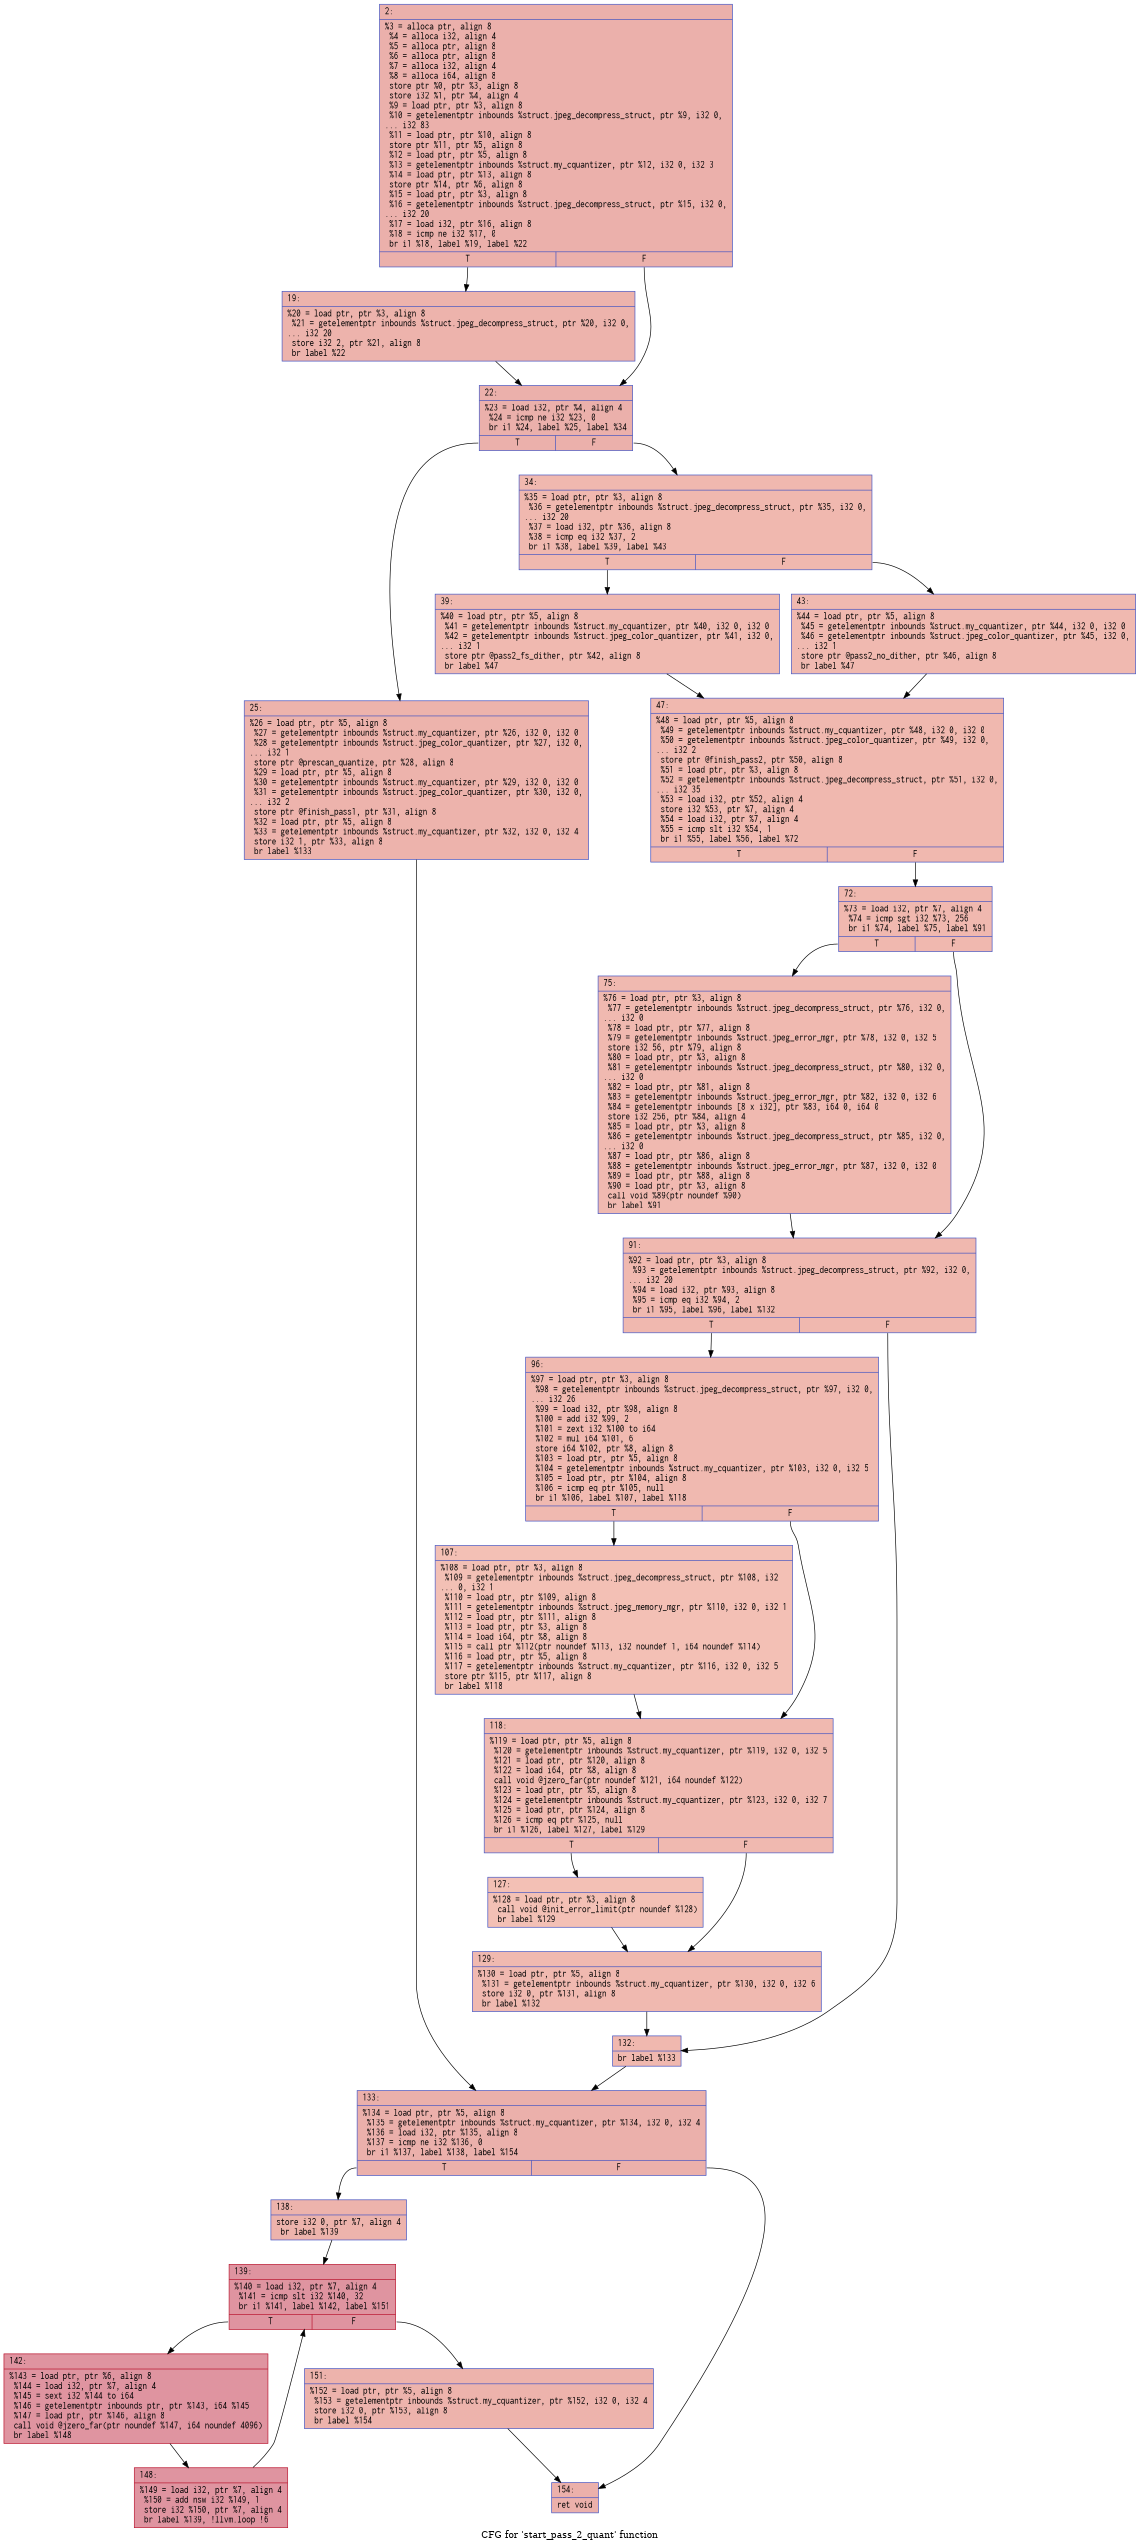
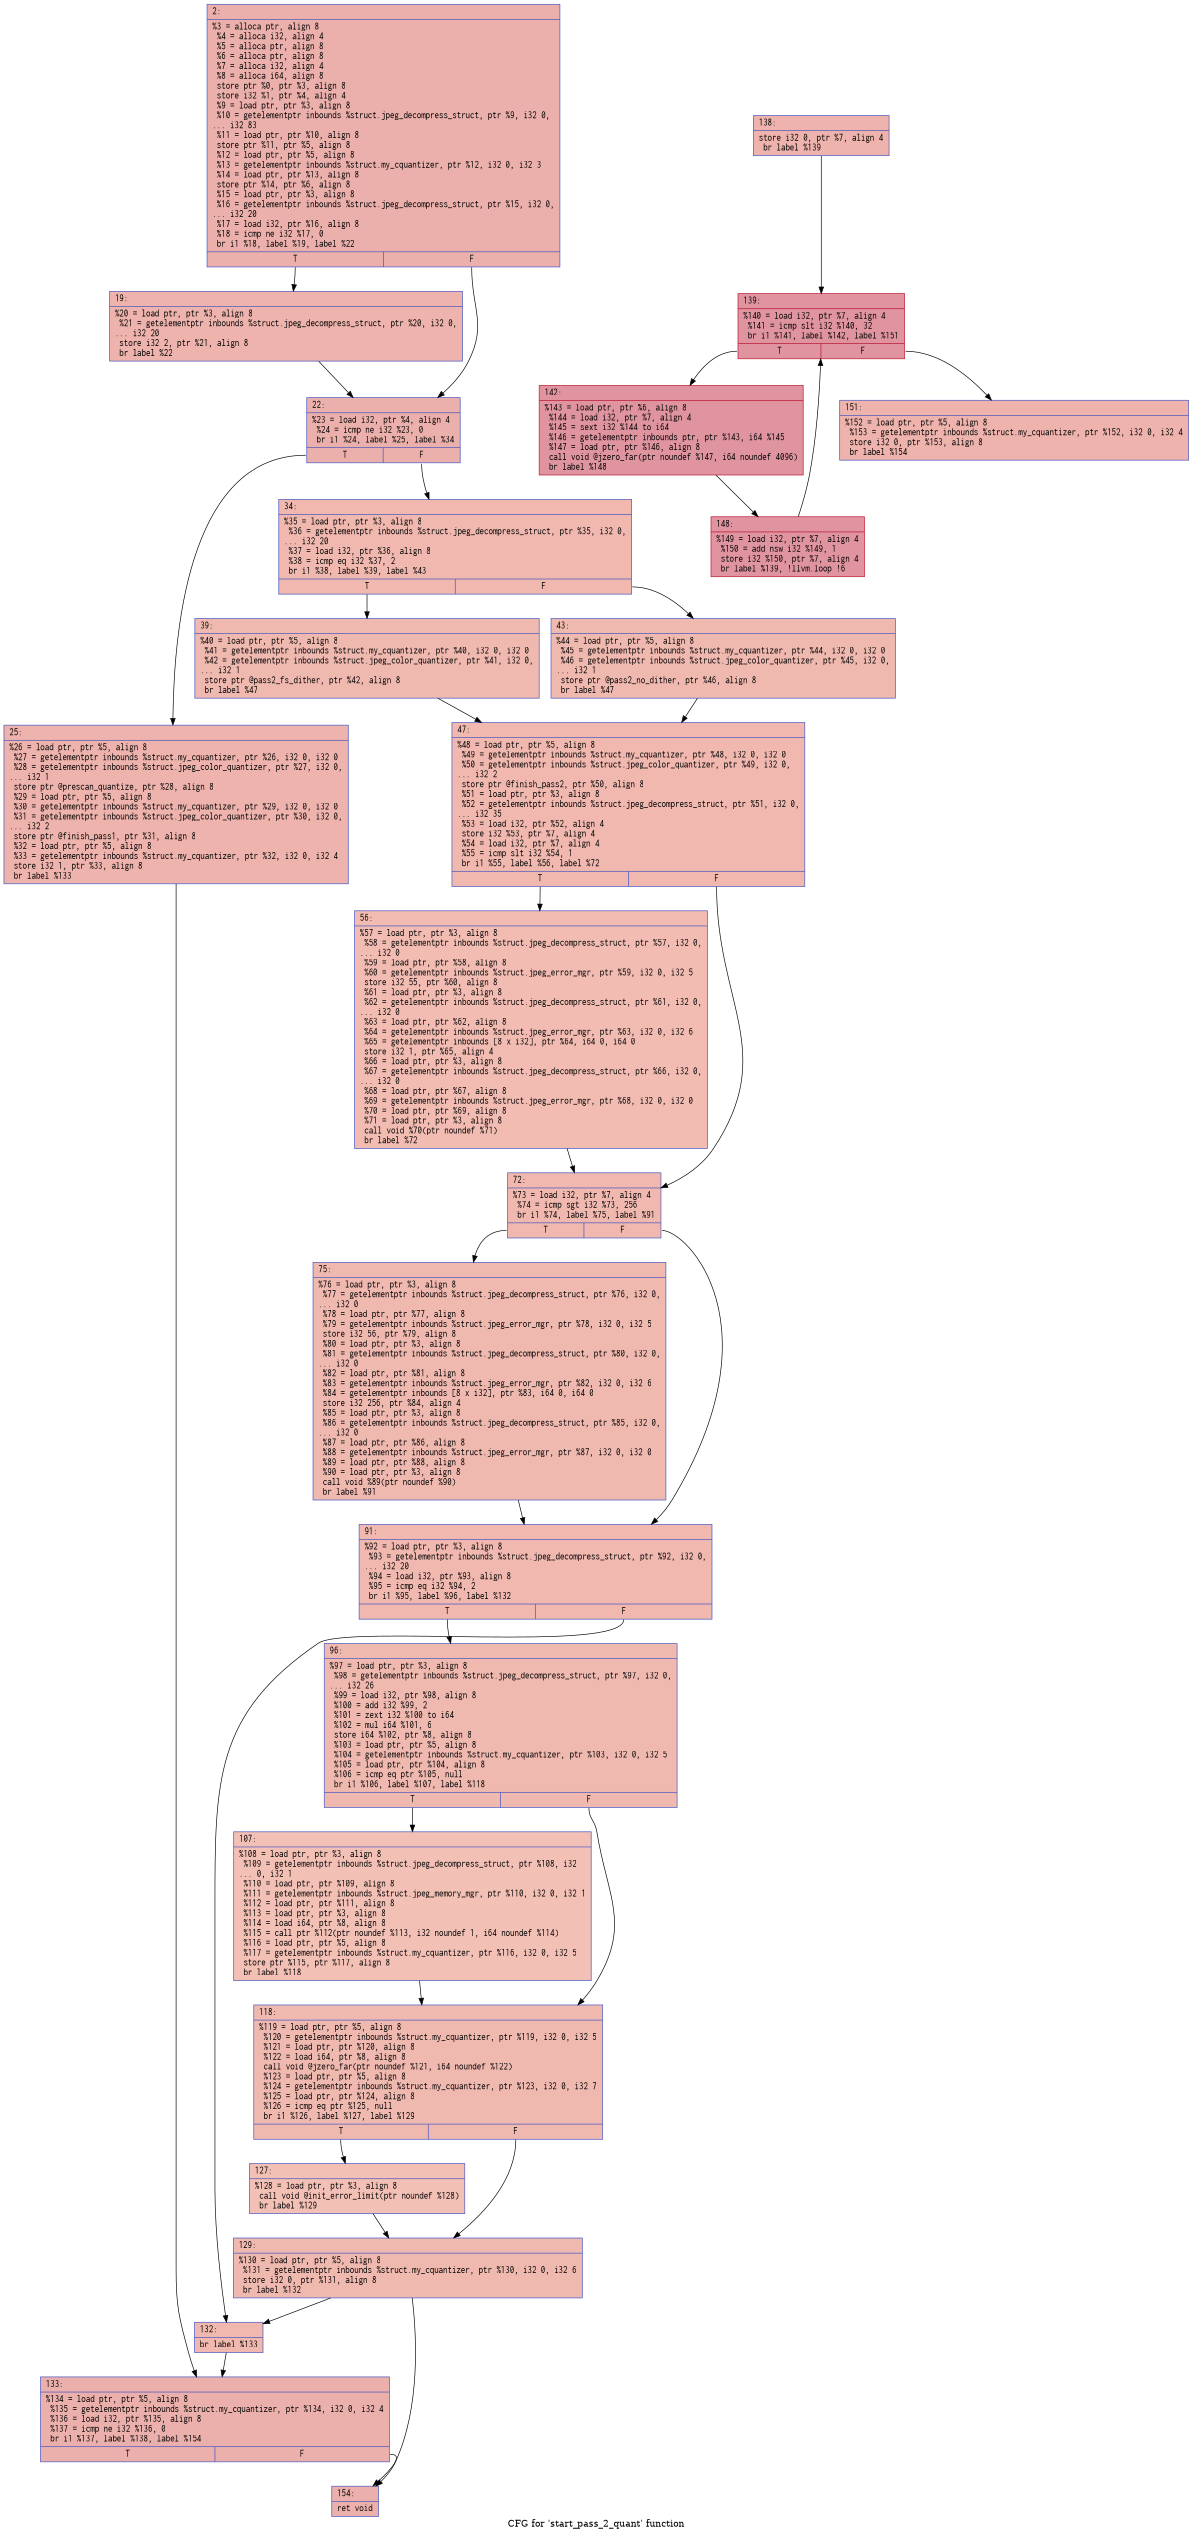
none -> (531, 1030)
(343, 2177) -> none
(532, 2453) -> (413, 2393)
